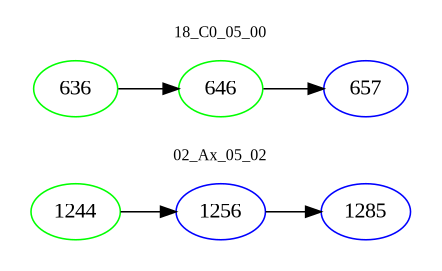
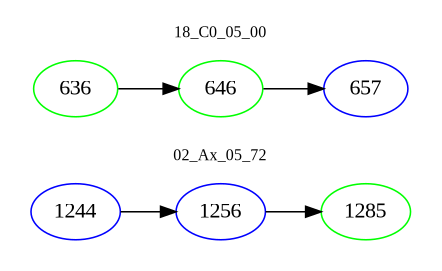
(221, 156) -> (221, 156)
(76, 212) -> (76, 212)
(366, 212) -> (366, 212)
